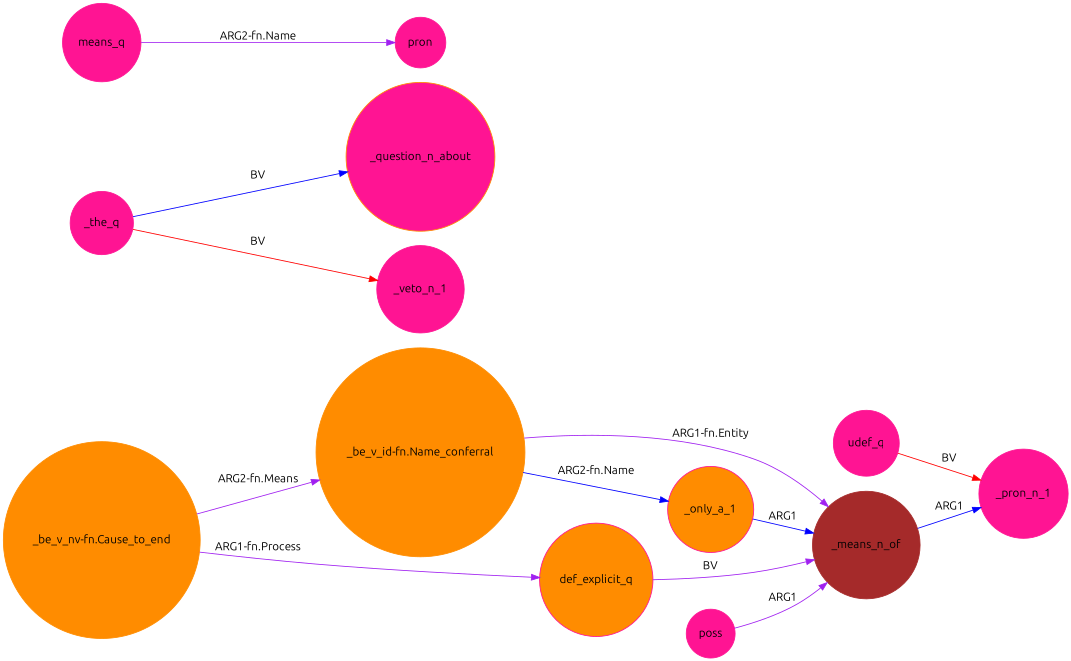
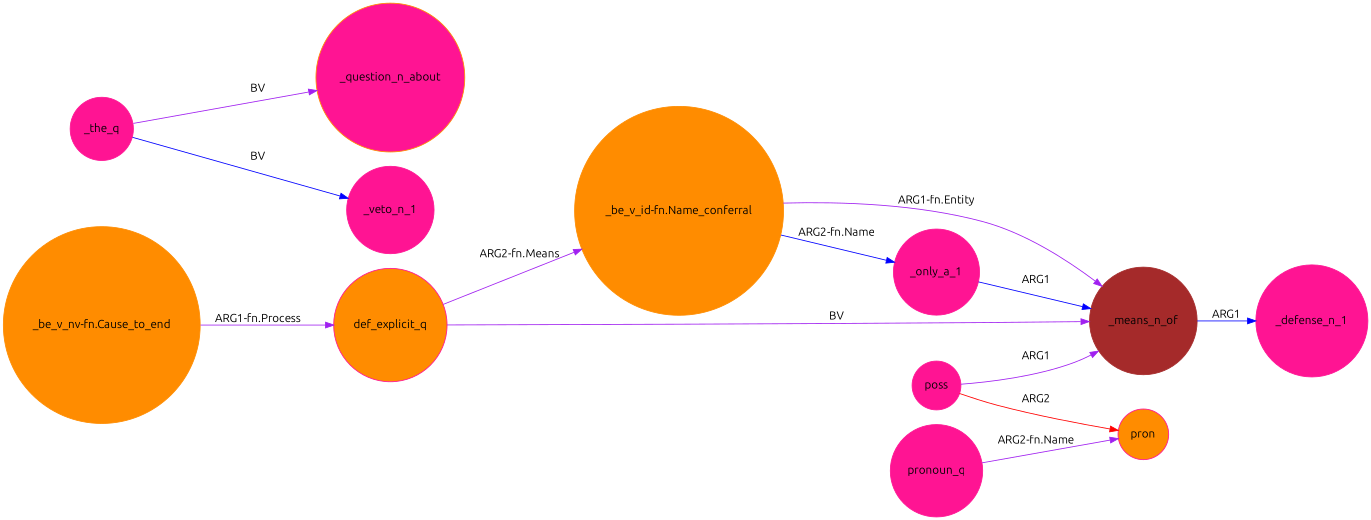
(102, 43) -> (936, 471)
(420, 43) -> (1143, 434)
(236, 195) -> (221, 108)
(251, 254) -> (236, 167)
none -> (1034, 414)
(866, 443) -> none
(1024, 494) -> (1312, 321)
(254, 498) -> (509, 278)
(711, 509) -> (936, 272)
